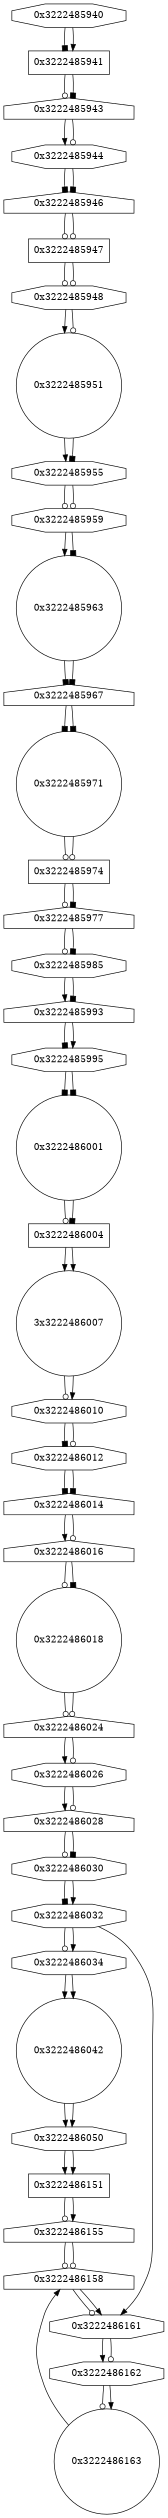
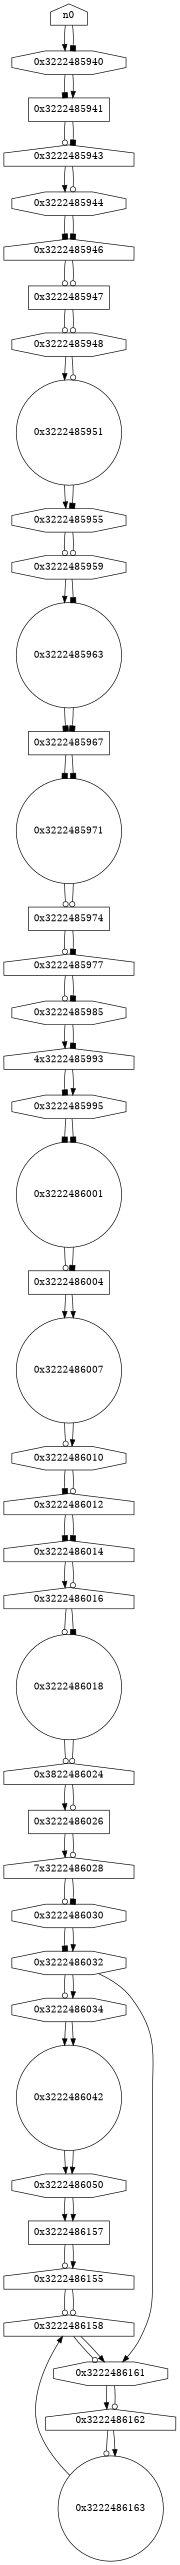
none -> (69, 16)
(69, 696) -> (69, 743)
(69, 1013) -> (69, 1060)
(69, 1323) -> (69, 1370)
(69, 1458) -> (69, 1505)
(69, 1728) -> (69, 1775)
(69, 1775) -> (69, 1822)
(69, 1822) -> (69, 1869)
(69, 2186) -> (69, 2233)
(107, 2374) -> (111, 2421)
